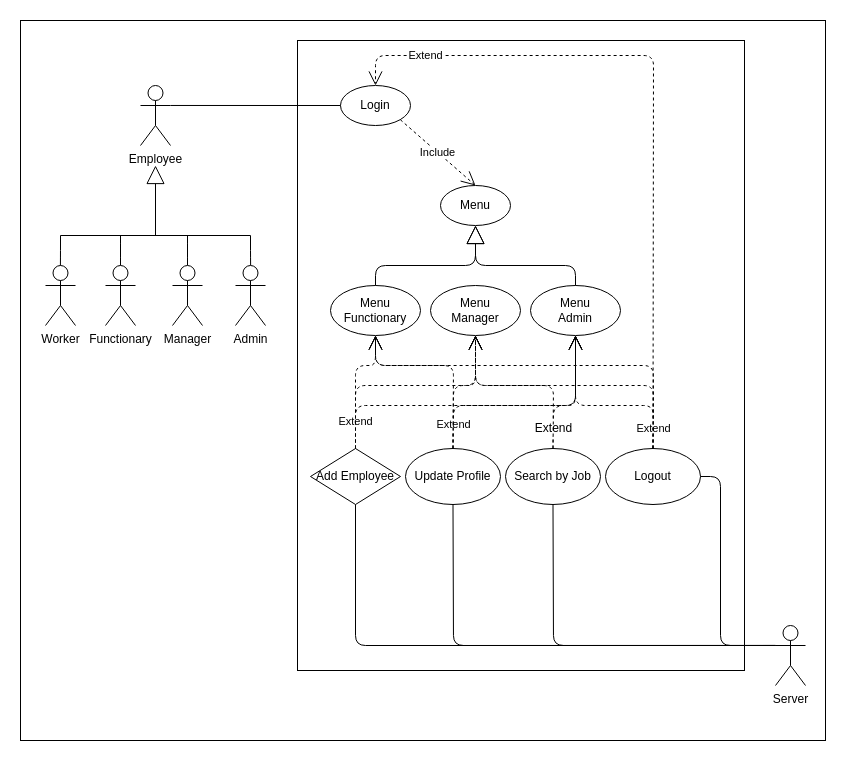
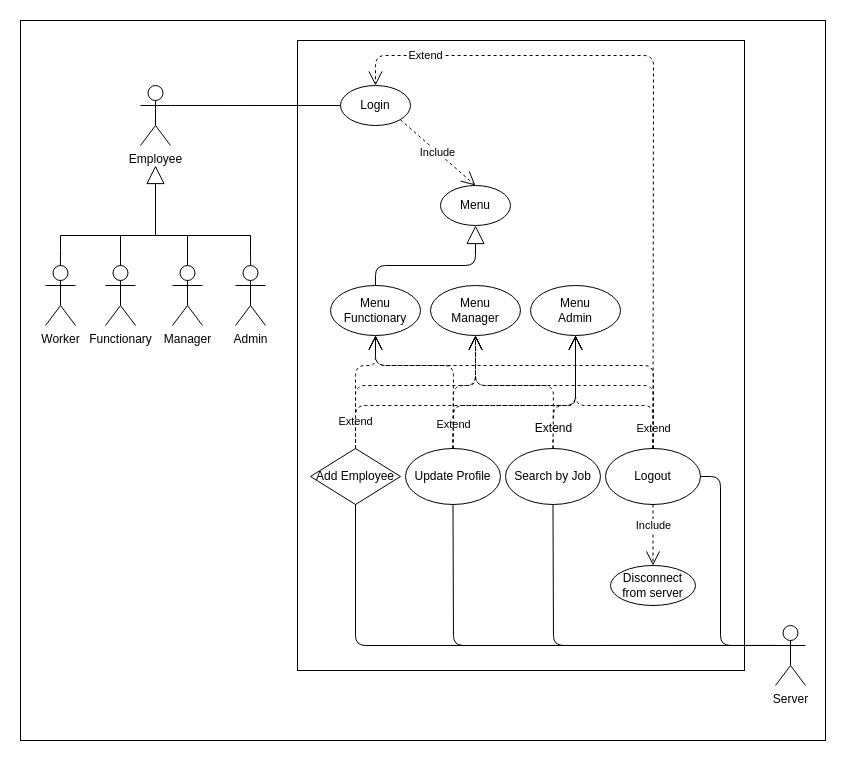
(533, 266) -> none
none -> (653, 534)
none -> (653, 586)
